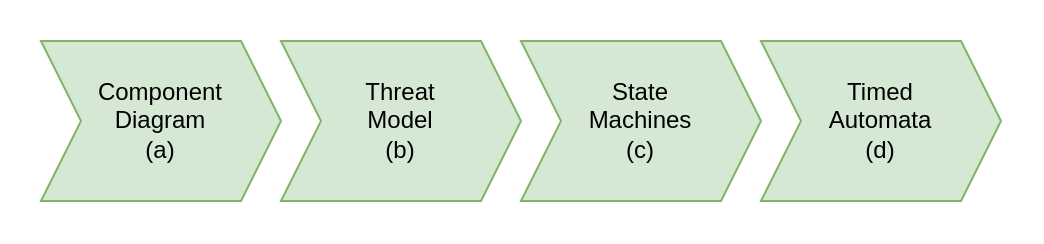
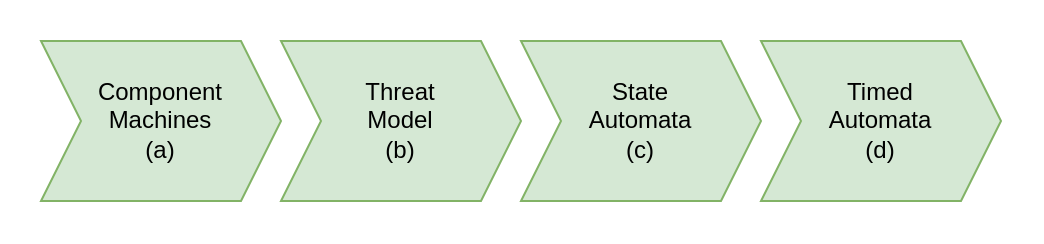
(161, 121) -> (161, 121)
(641, 121) -> (641, 121)
